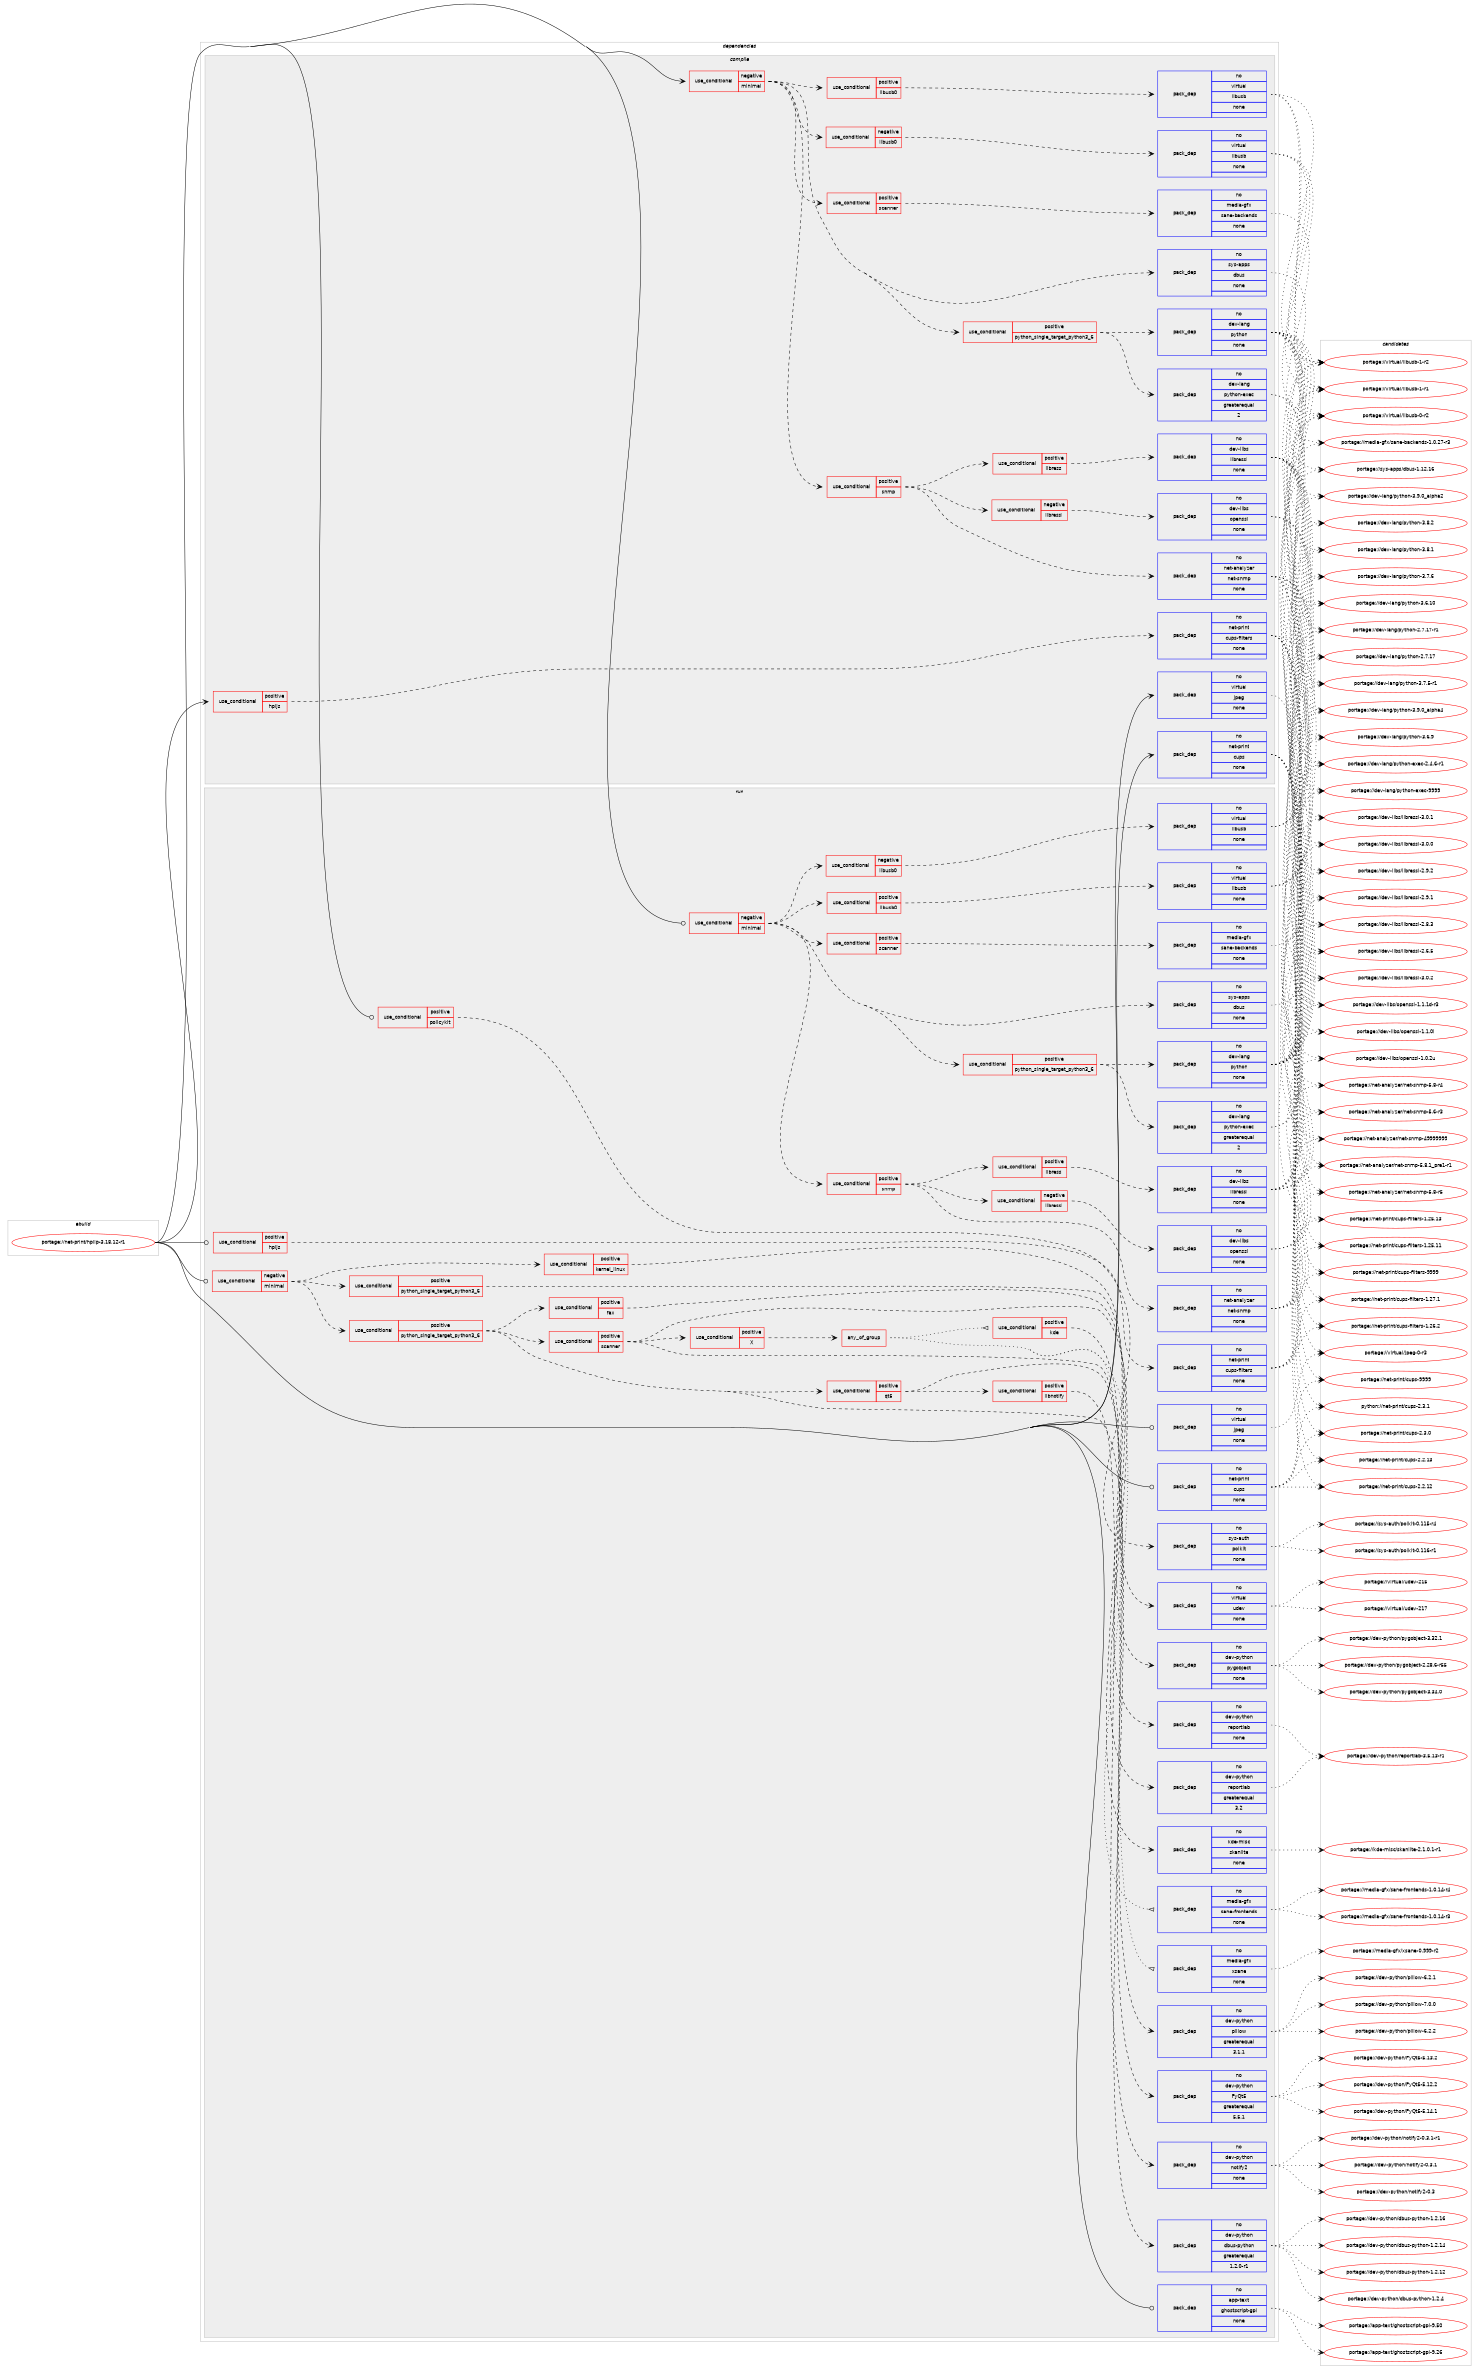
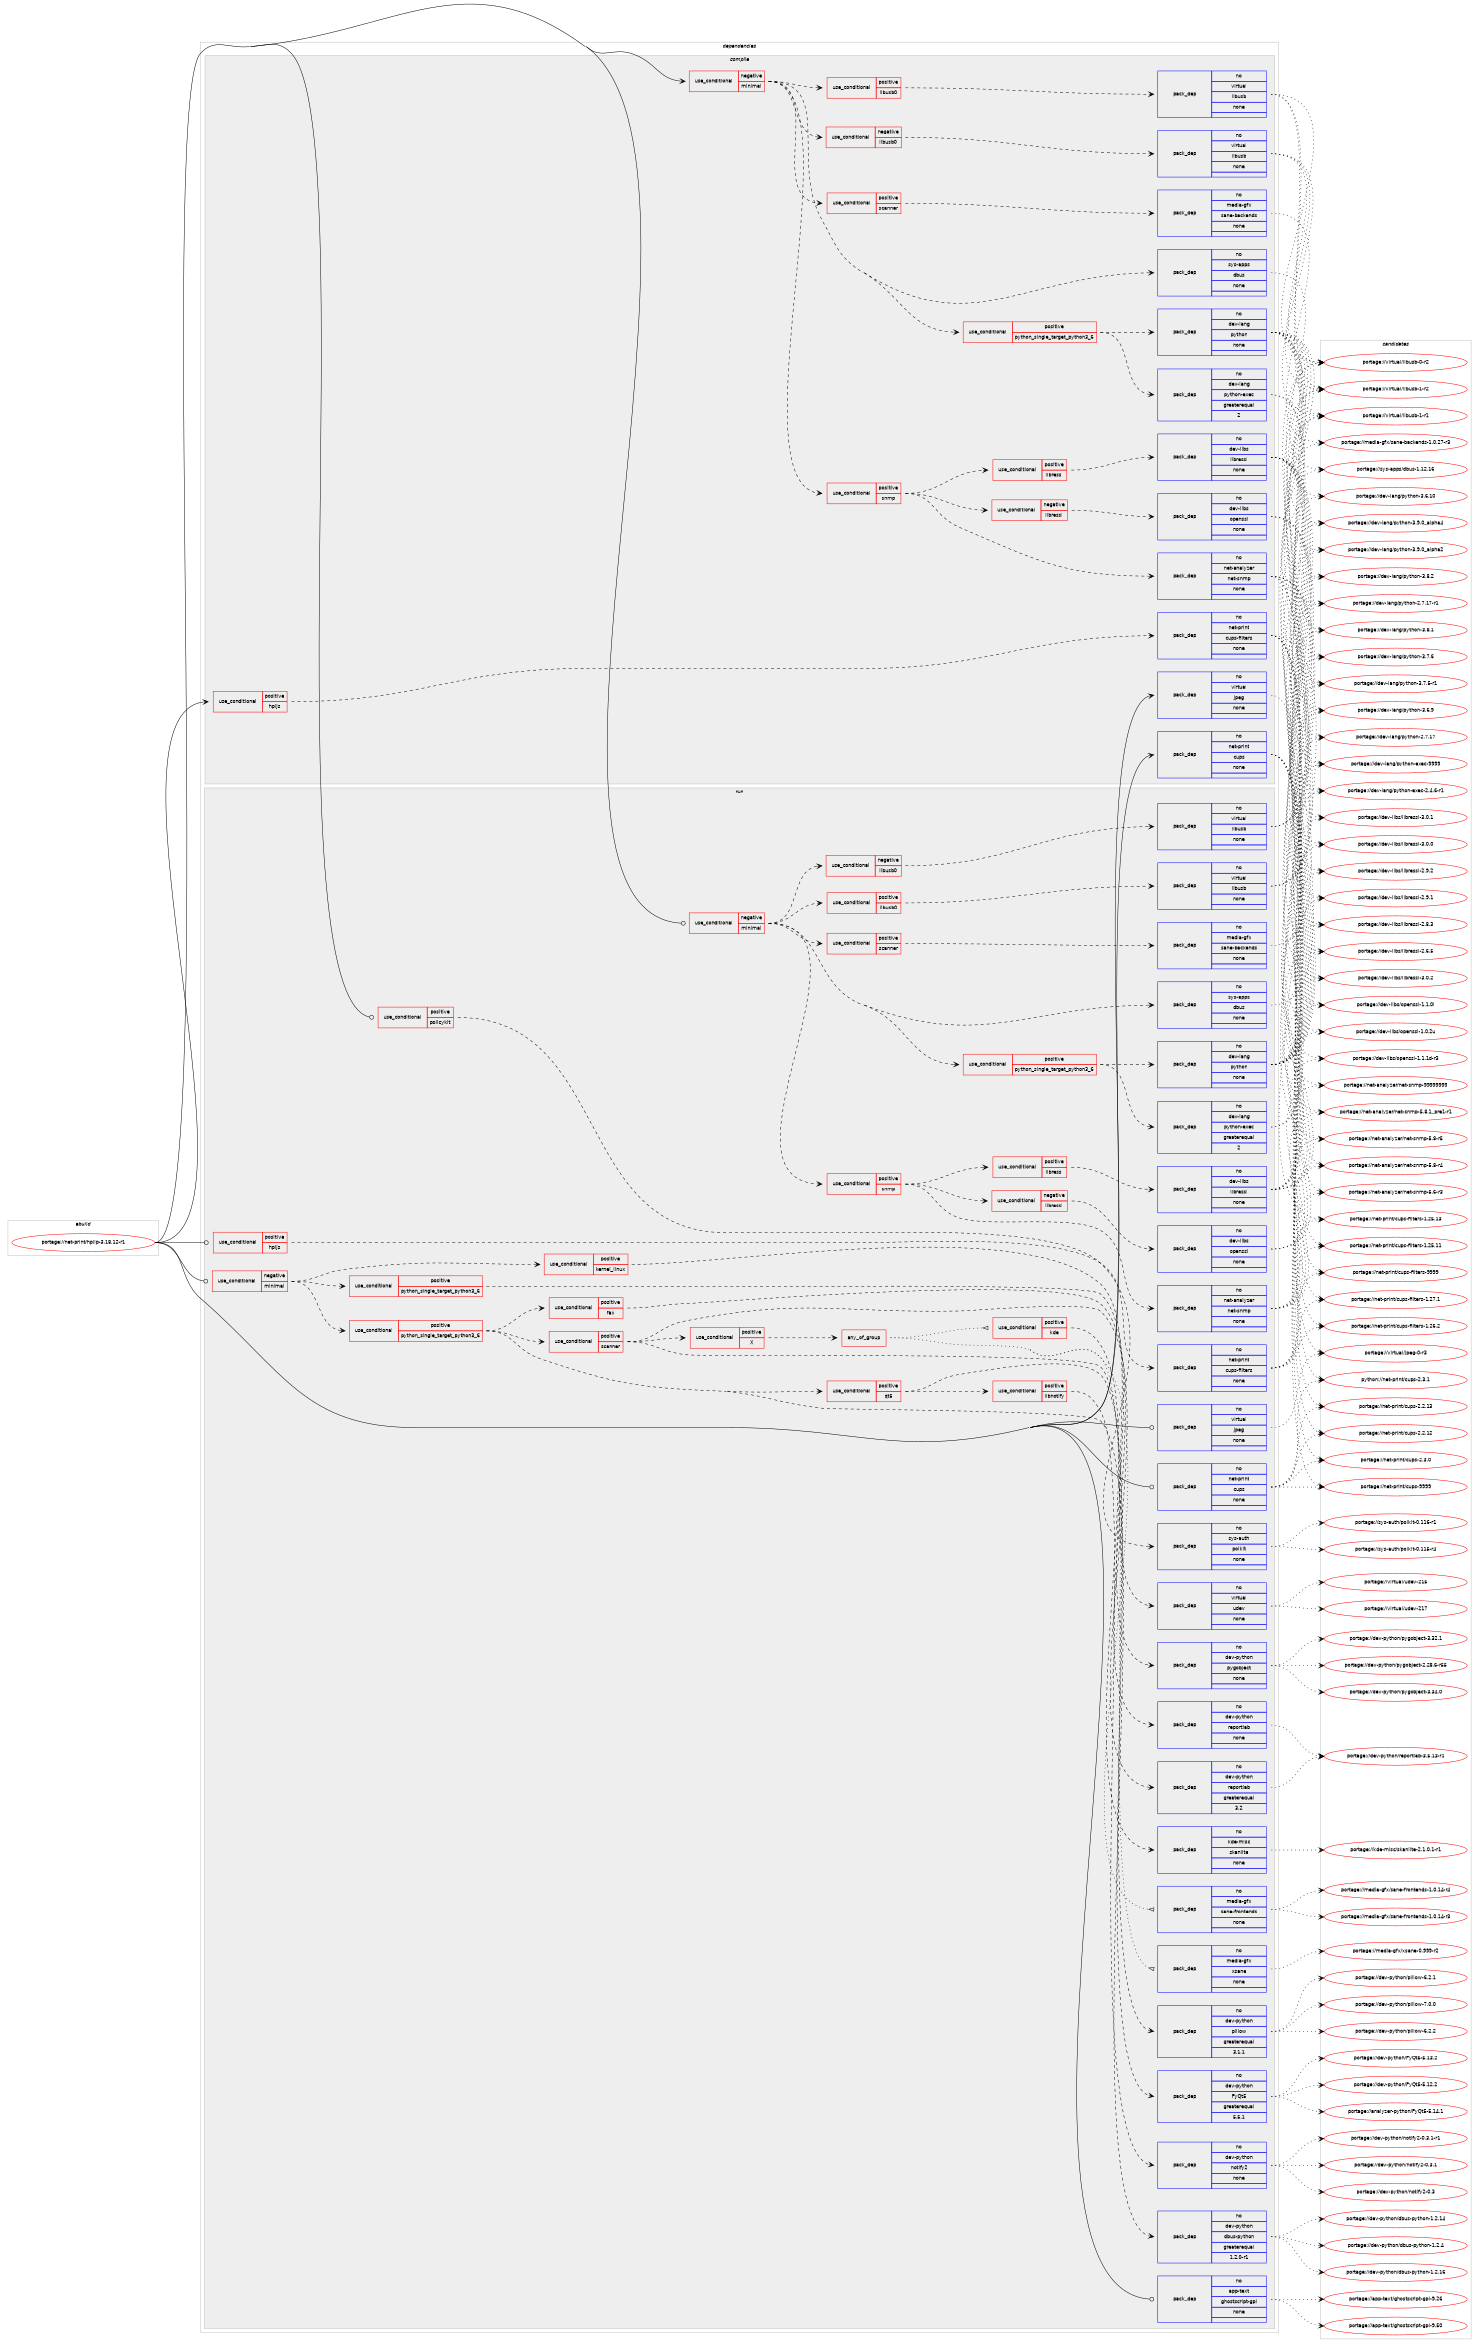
(1396, 1139) -> (1396, 1085)
(1396, 2112) -> (1396, 2112)
(1396, 2272) -> none
